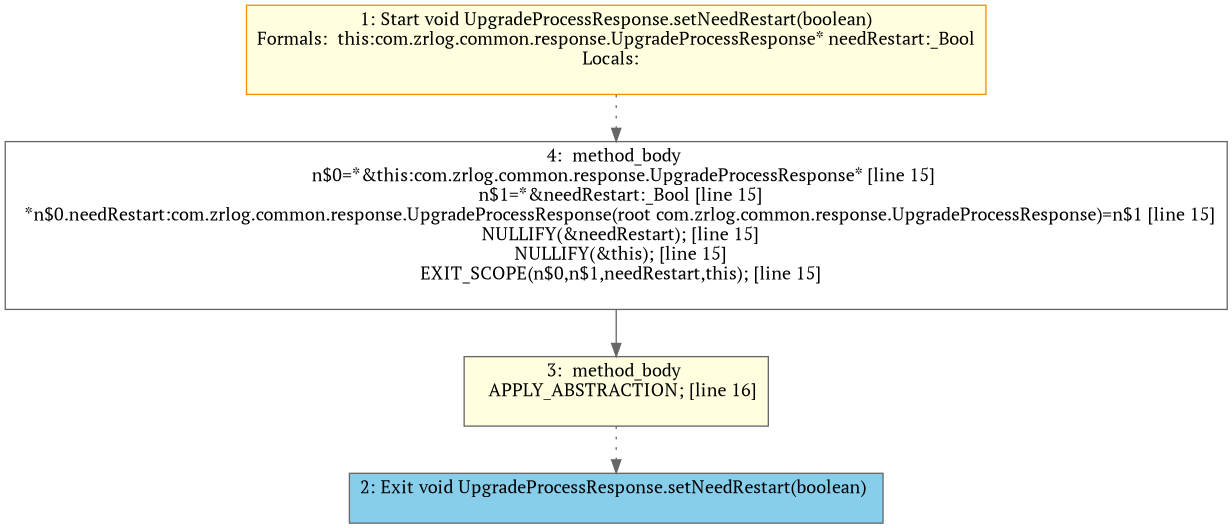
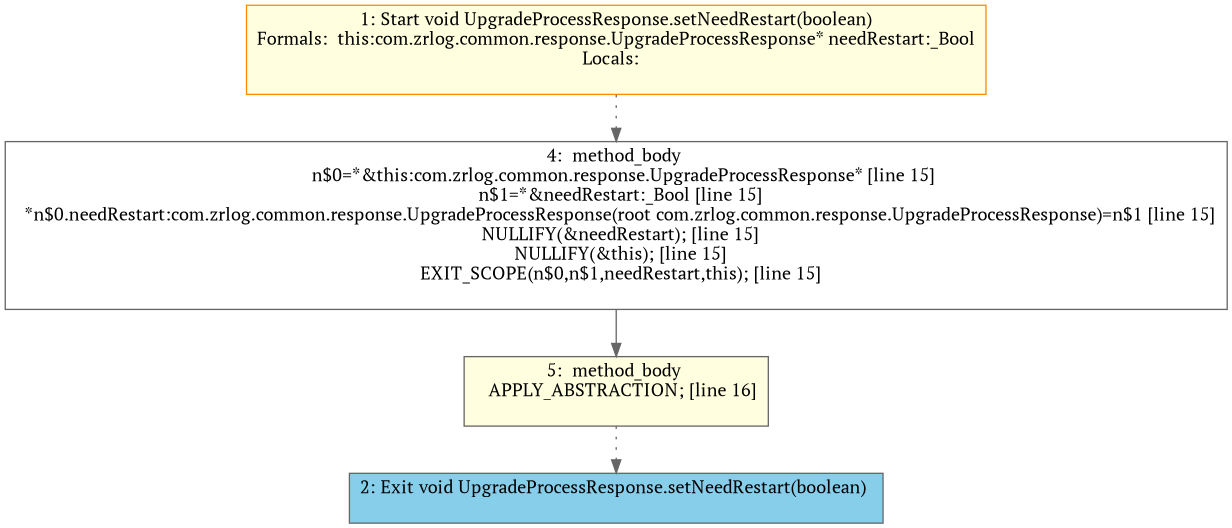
(616, 391) -> (616, 391)
